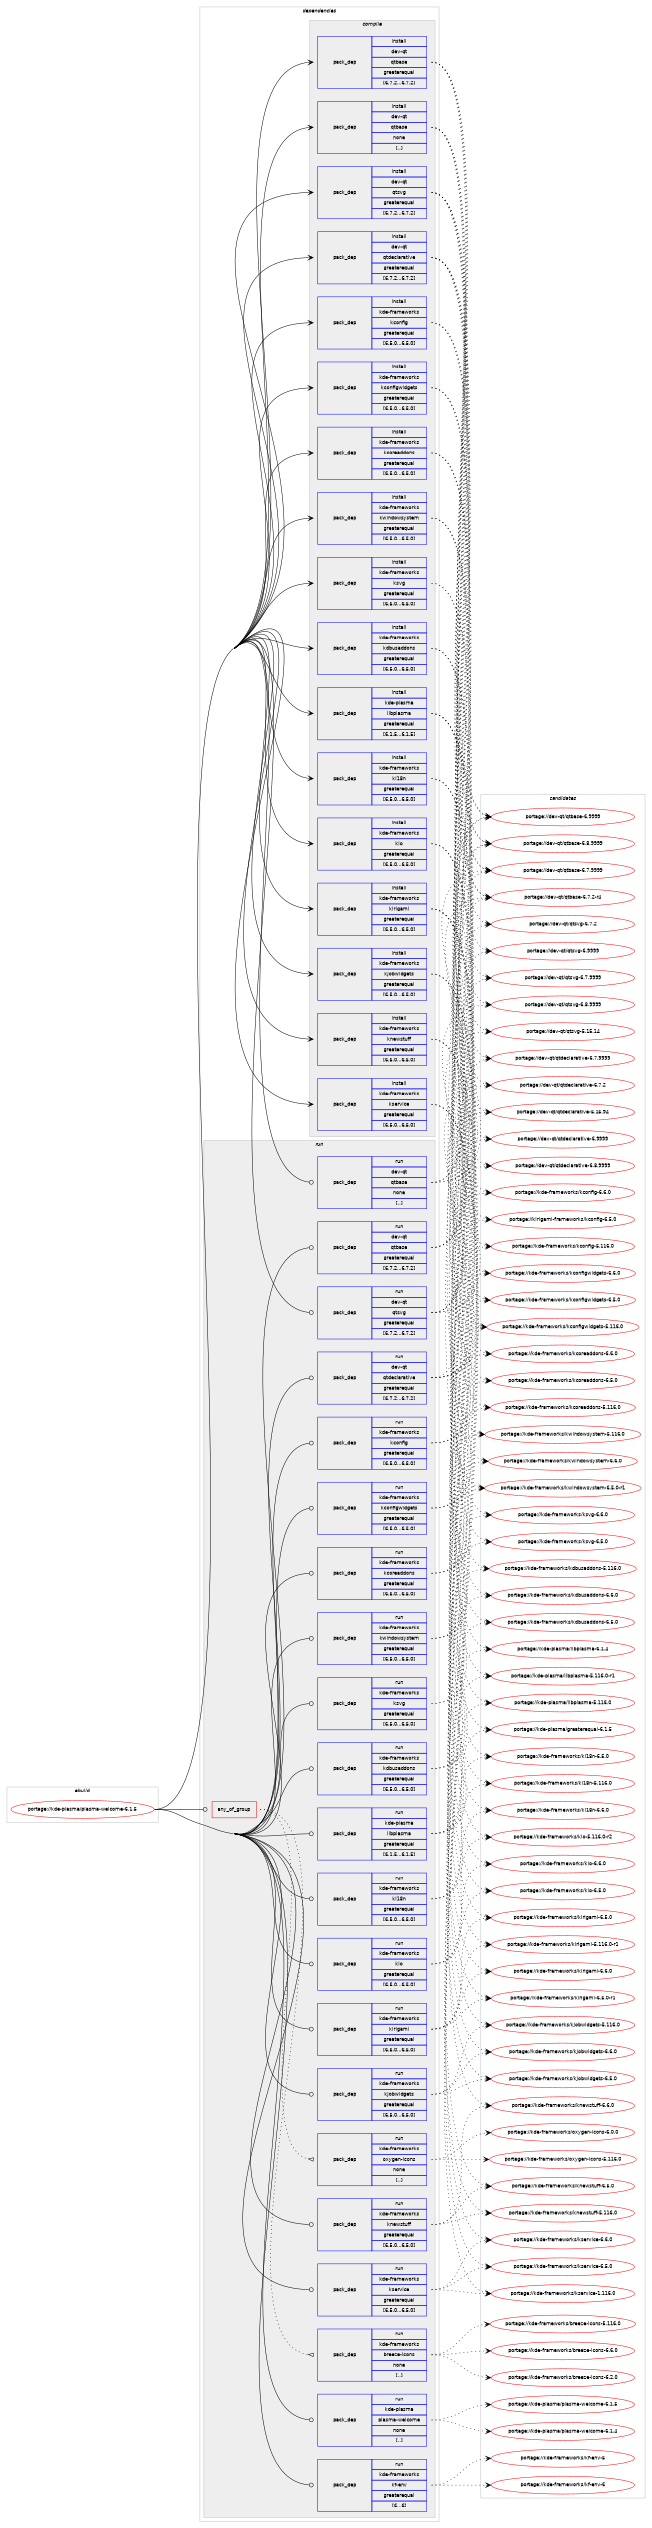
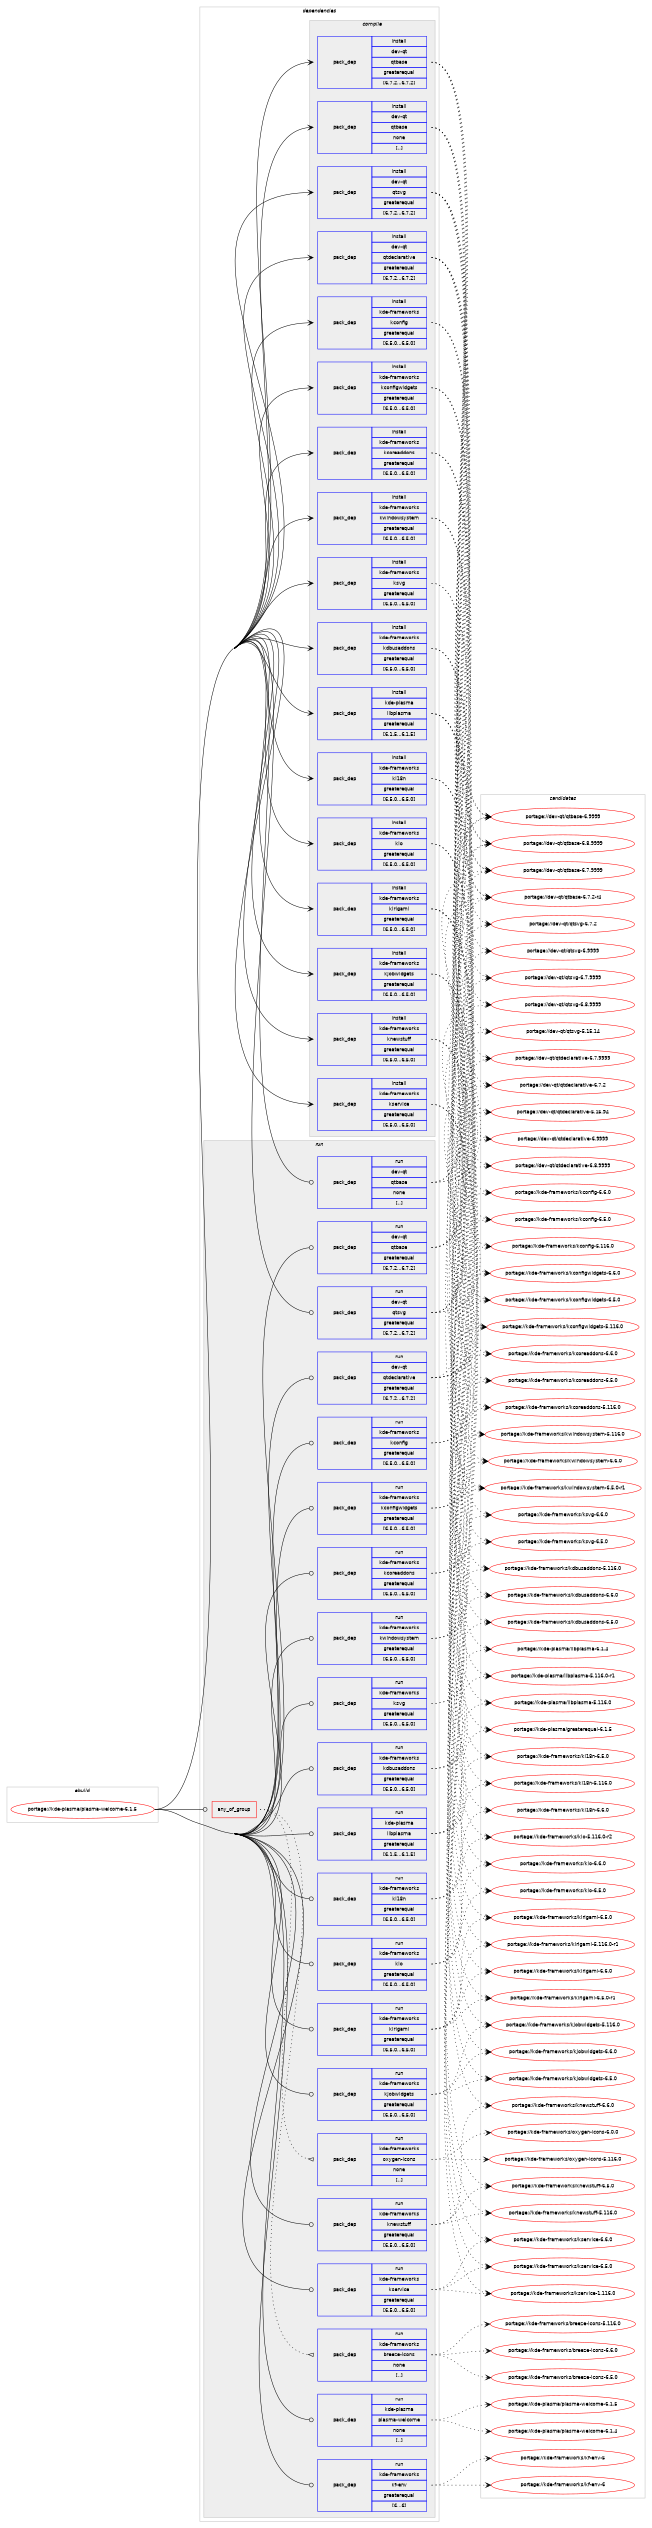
(563, 1220) -> (563, 1220)
(563, 2378) -> (563, 2378)
